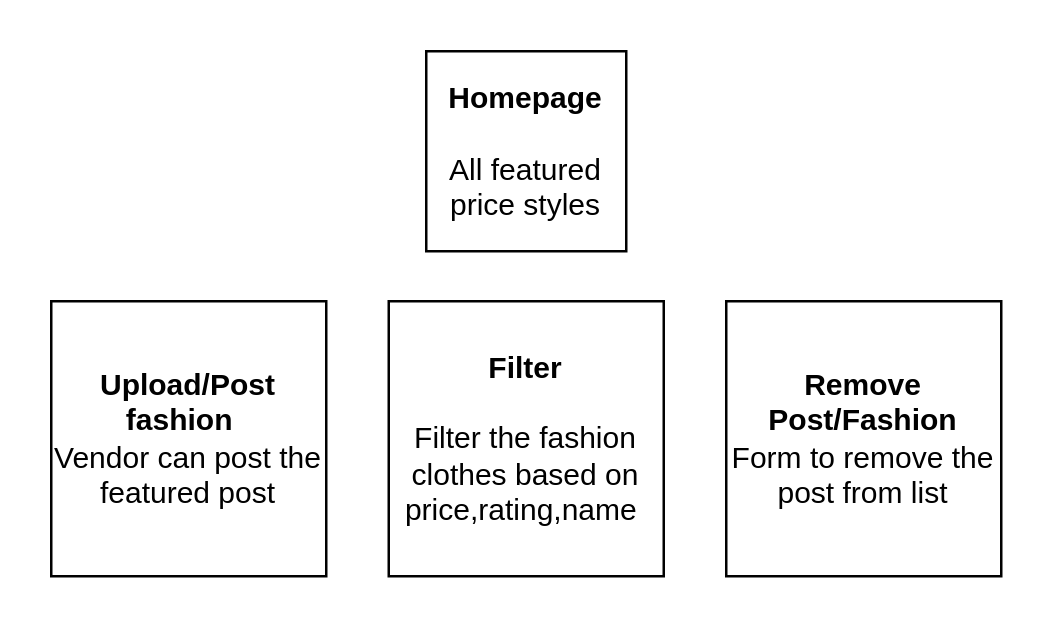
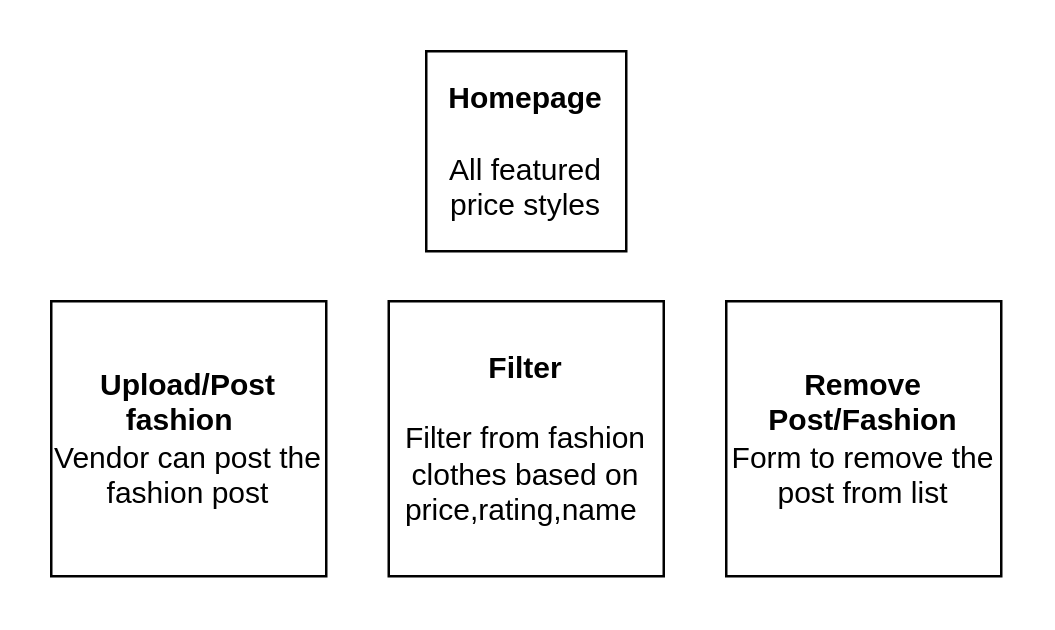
(189, 439) -> (189, 439)
(526, 439) -> (526, 439)
